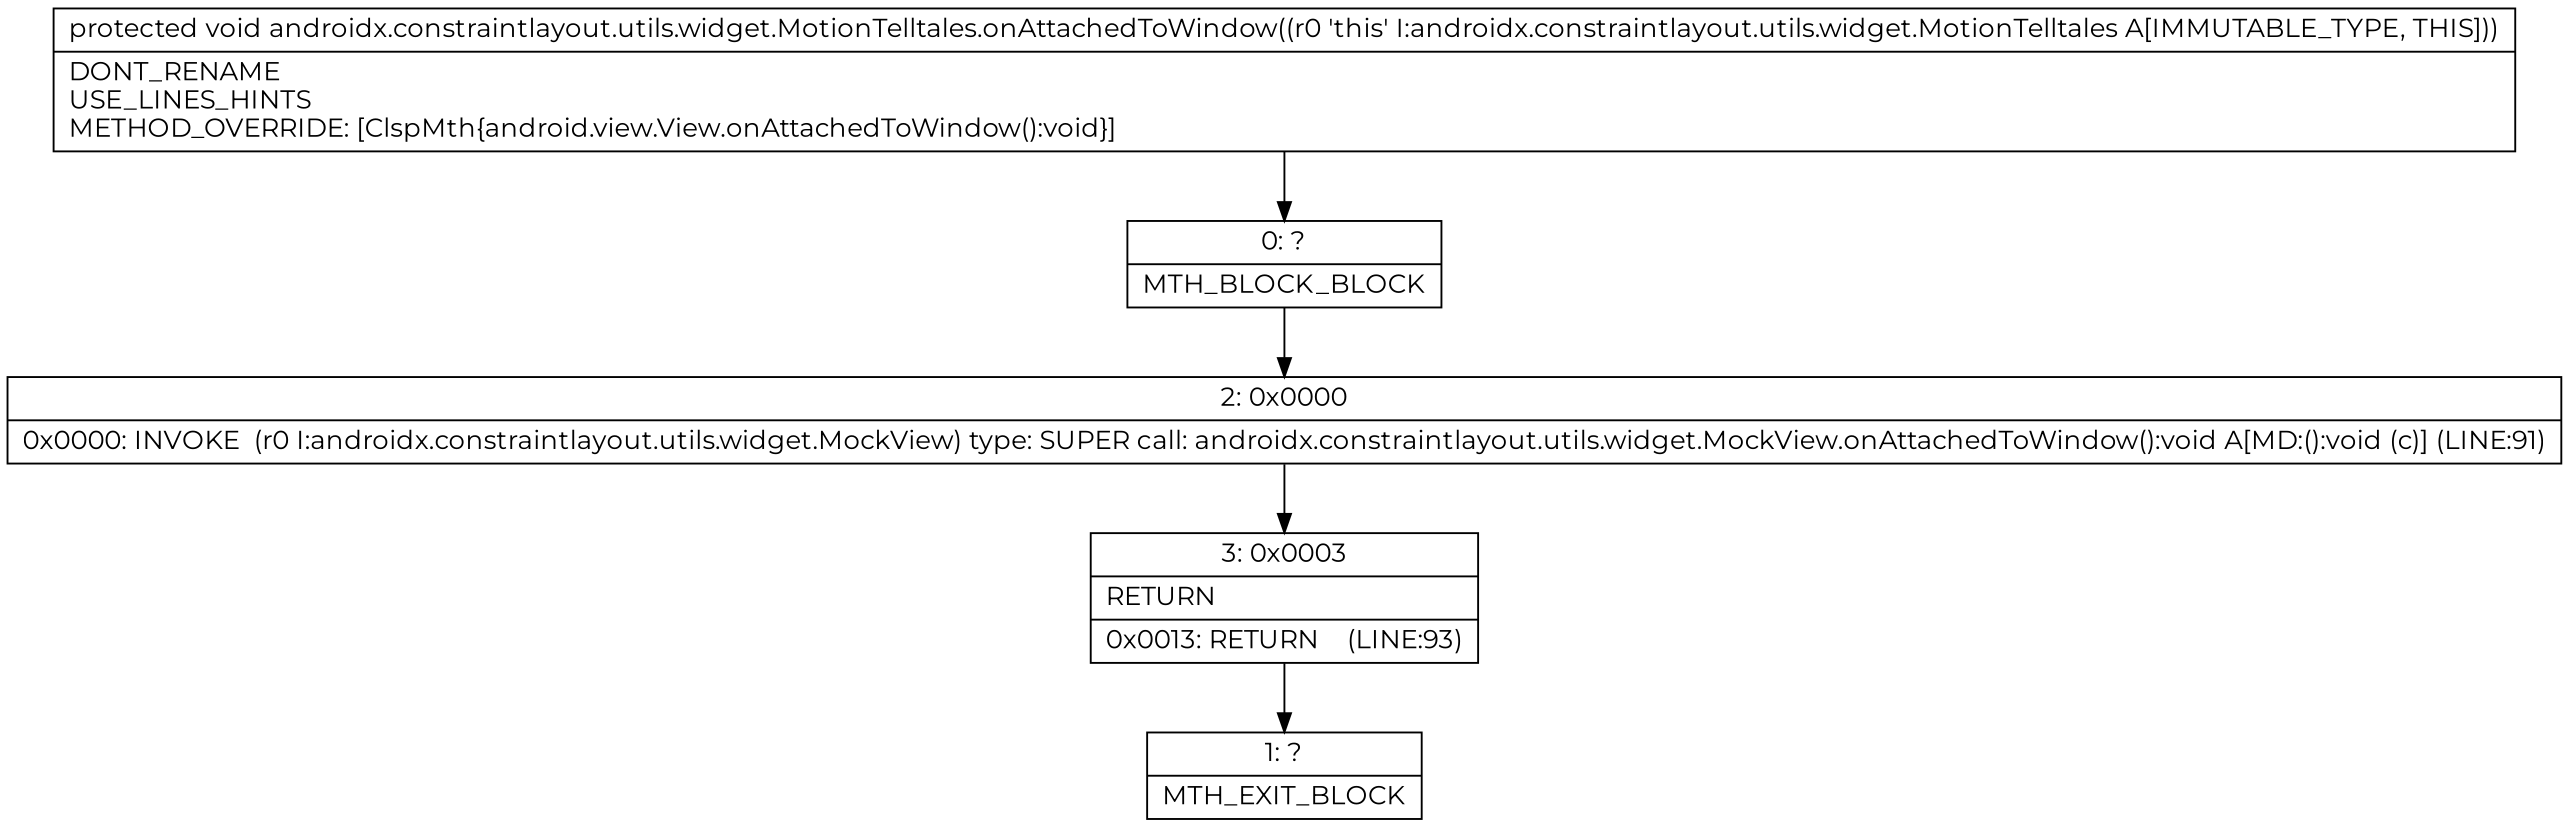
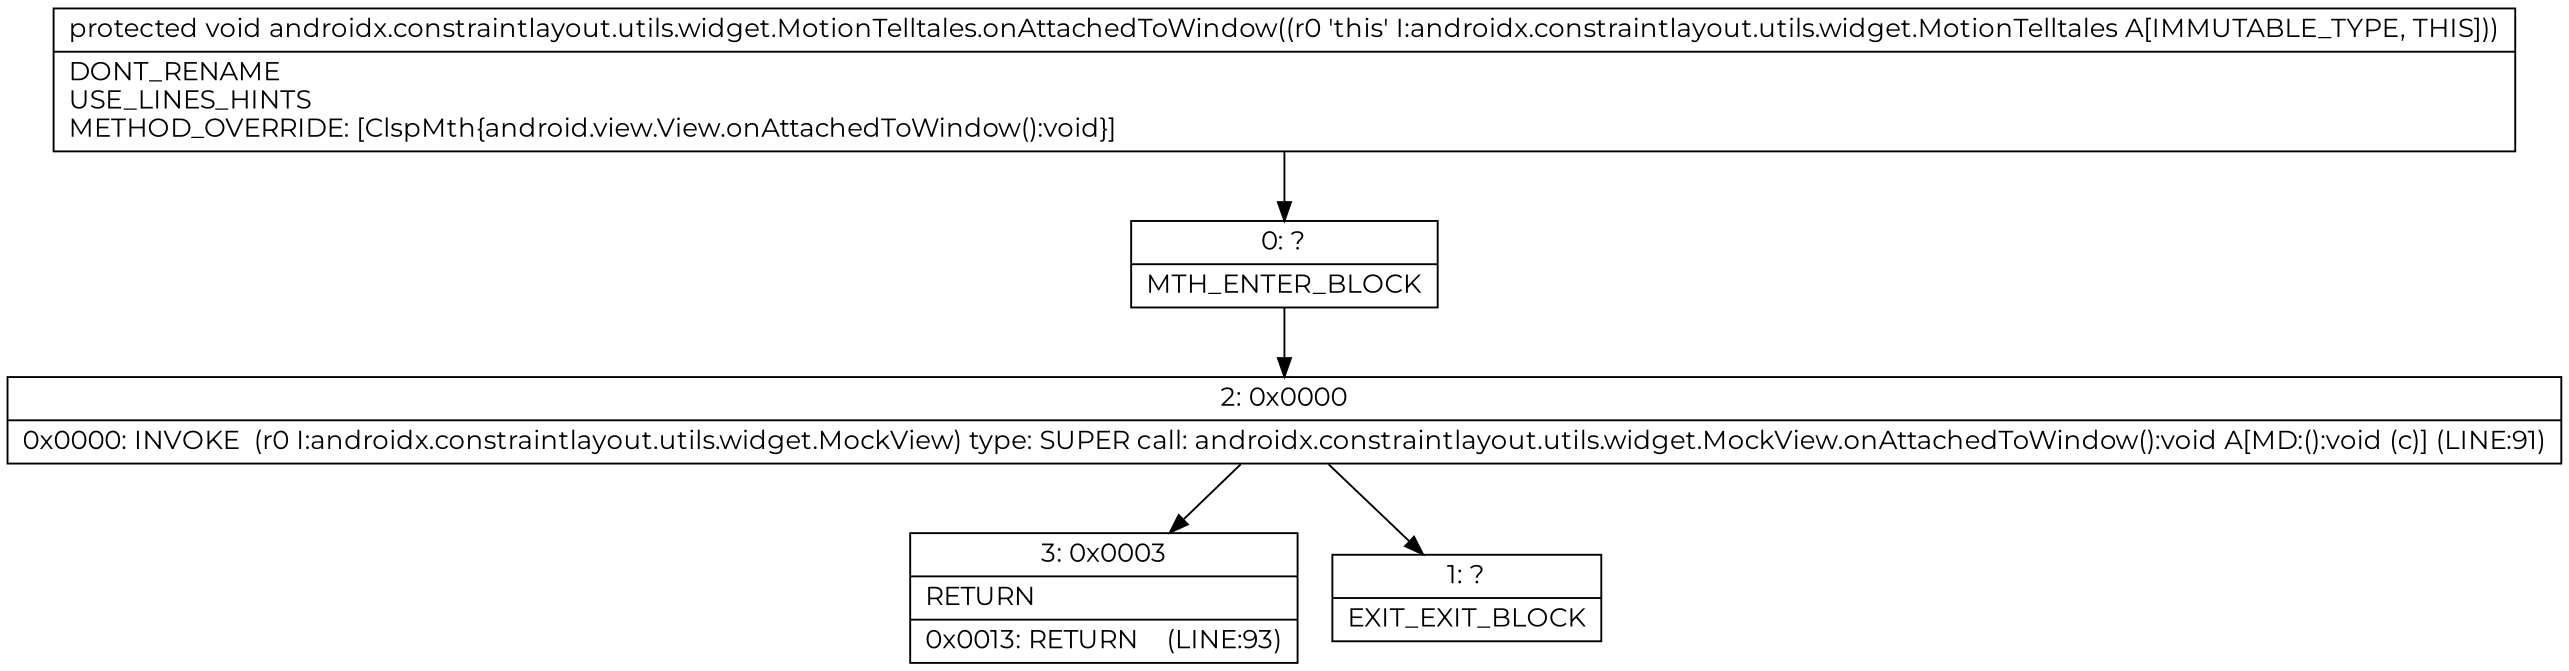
(1284, 285) -> (1284, 285)
(1284, 688) -> (1369, 503)
(1284, 796) -> (1467, 619)
